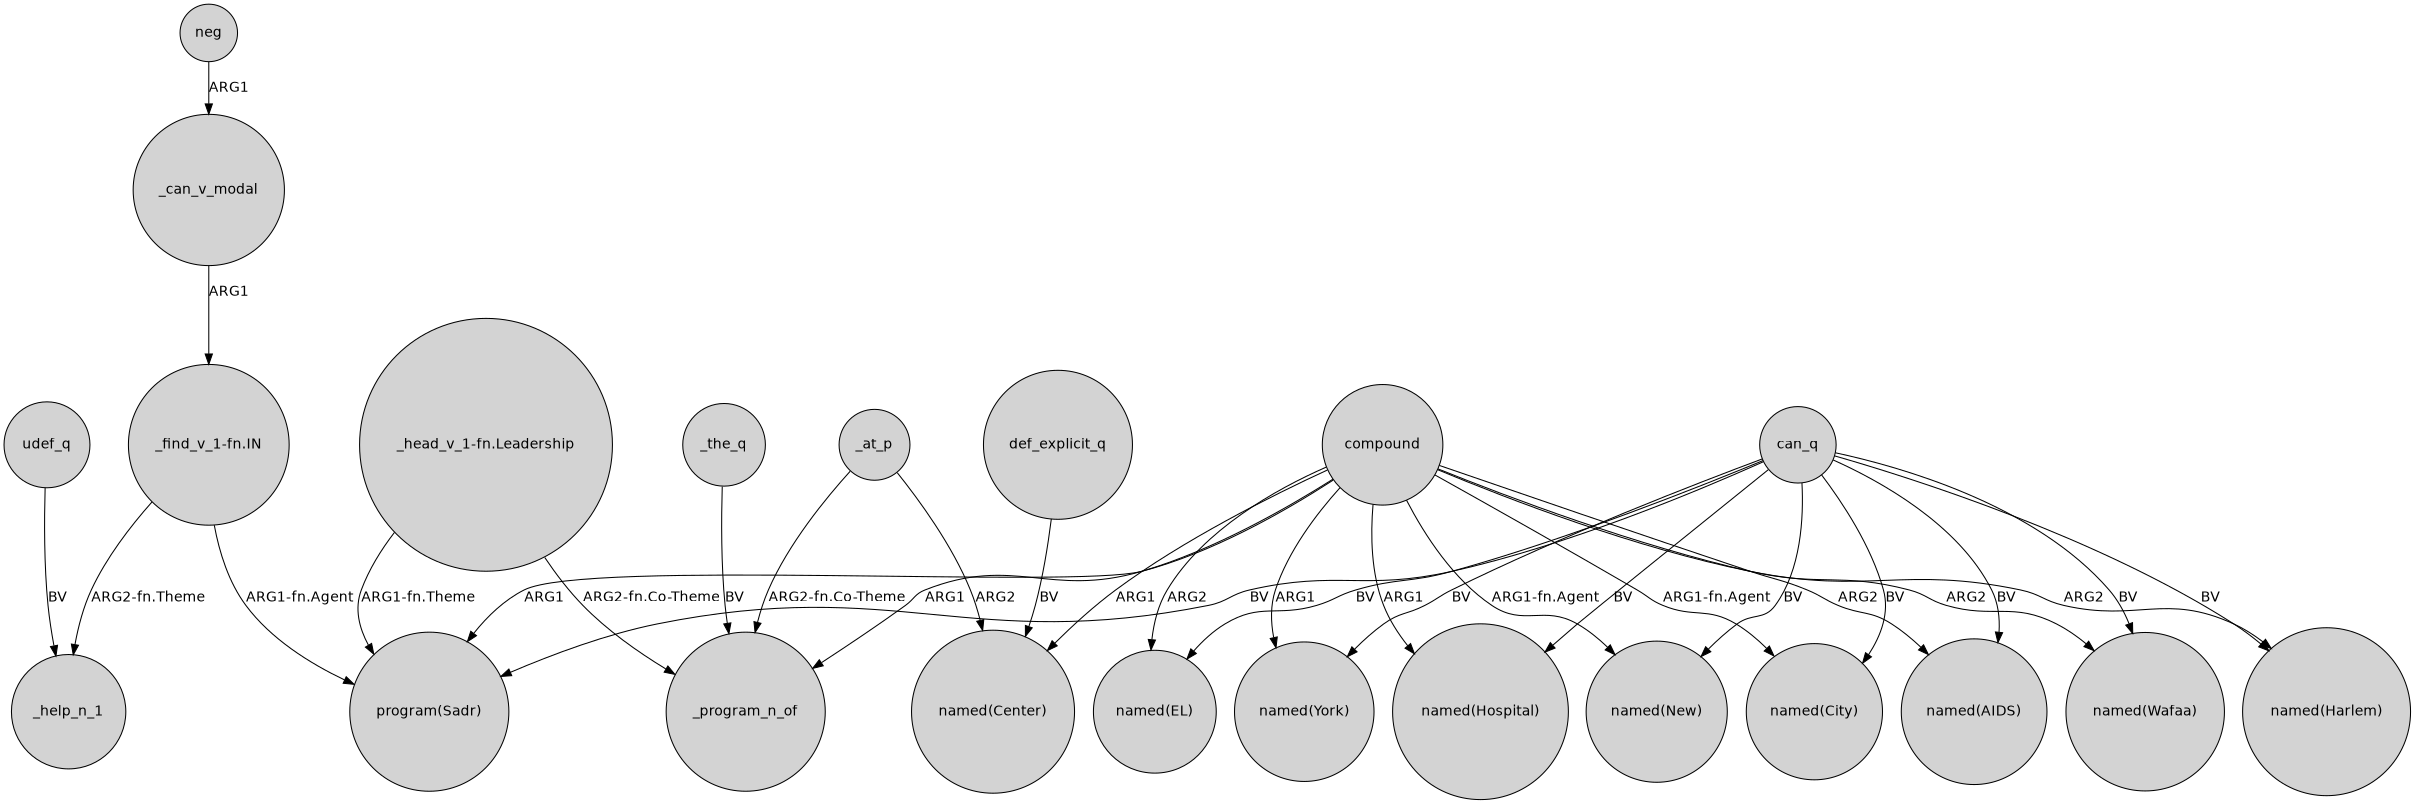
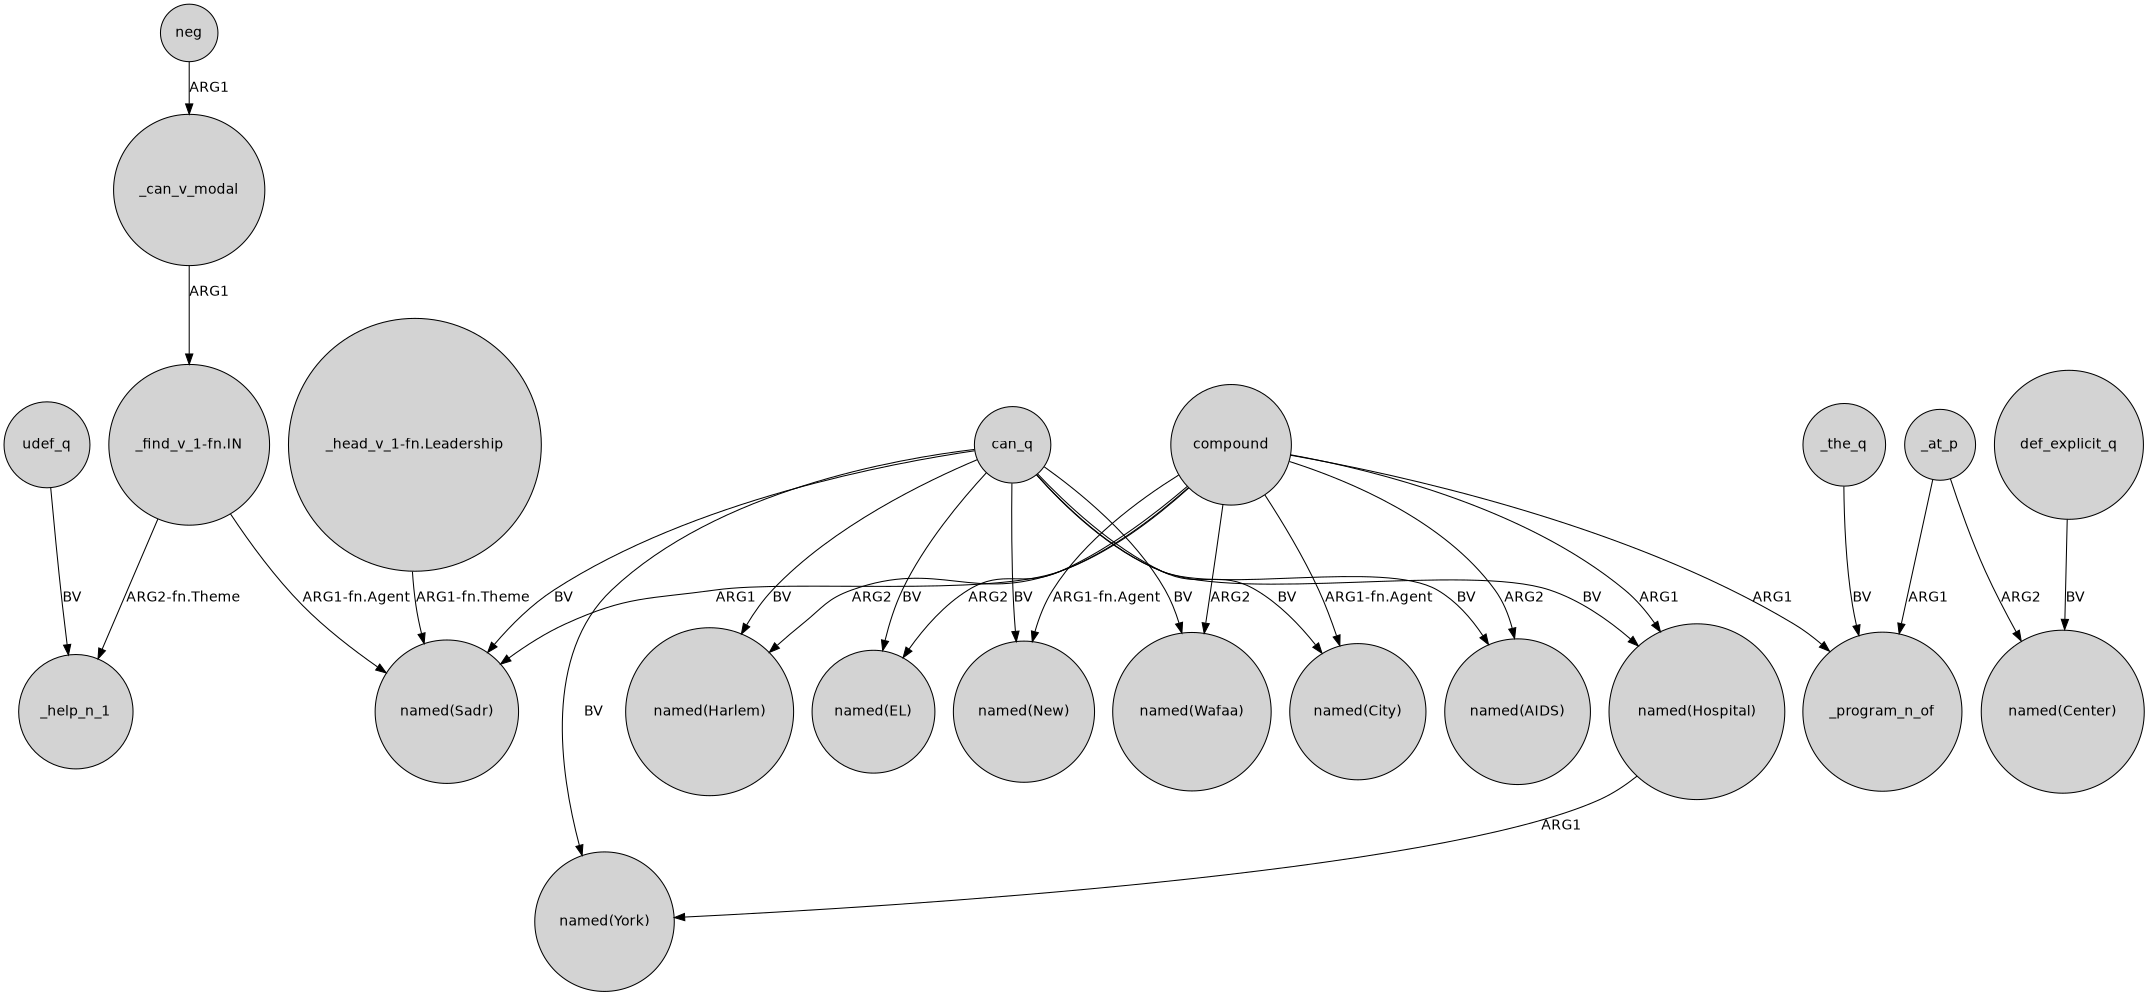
(1184, 545) -> none
(1290, 556) -> (1168, 881)
(837, 598) -> (1929, 598)
(599, 620) -> none
(429, 712) -> (447, 712)
